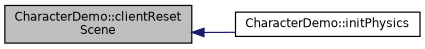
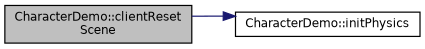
(220, 32) -> (208, 16)
